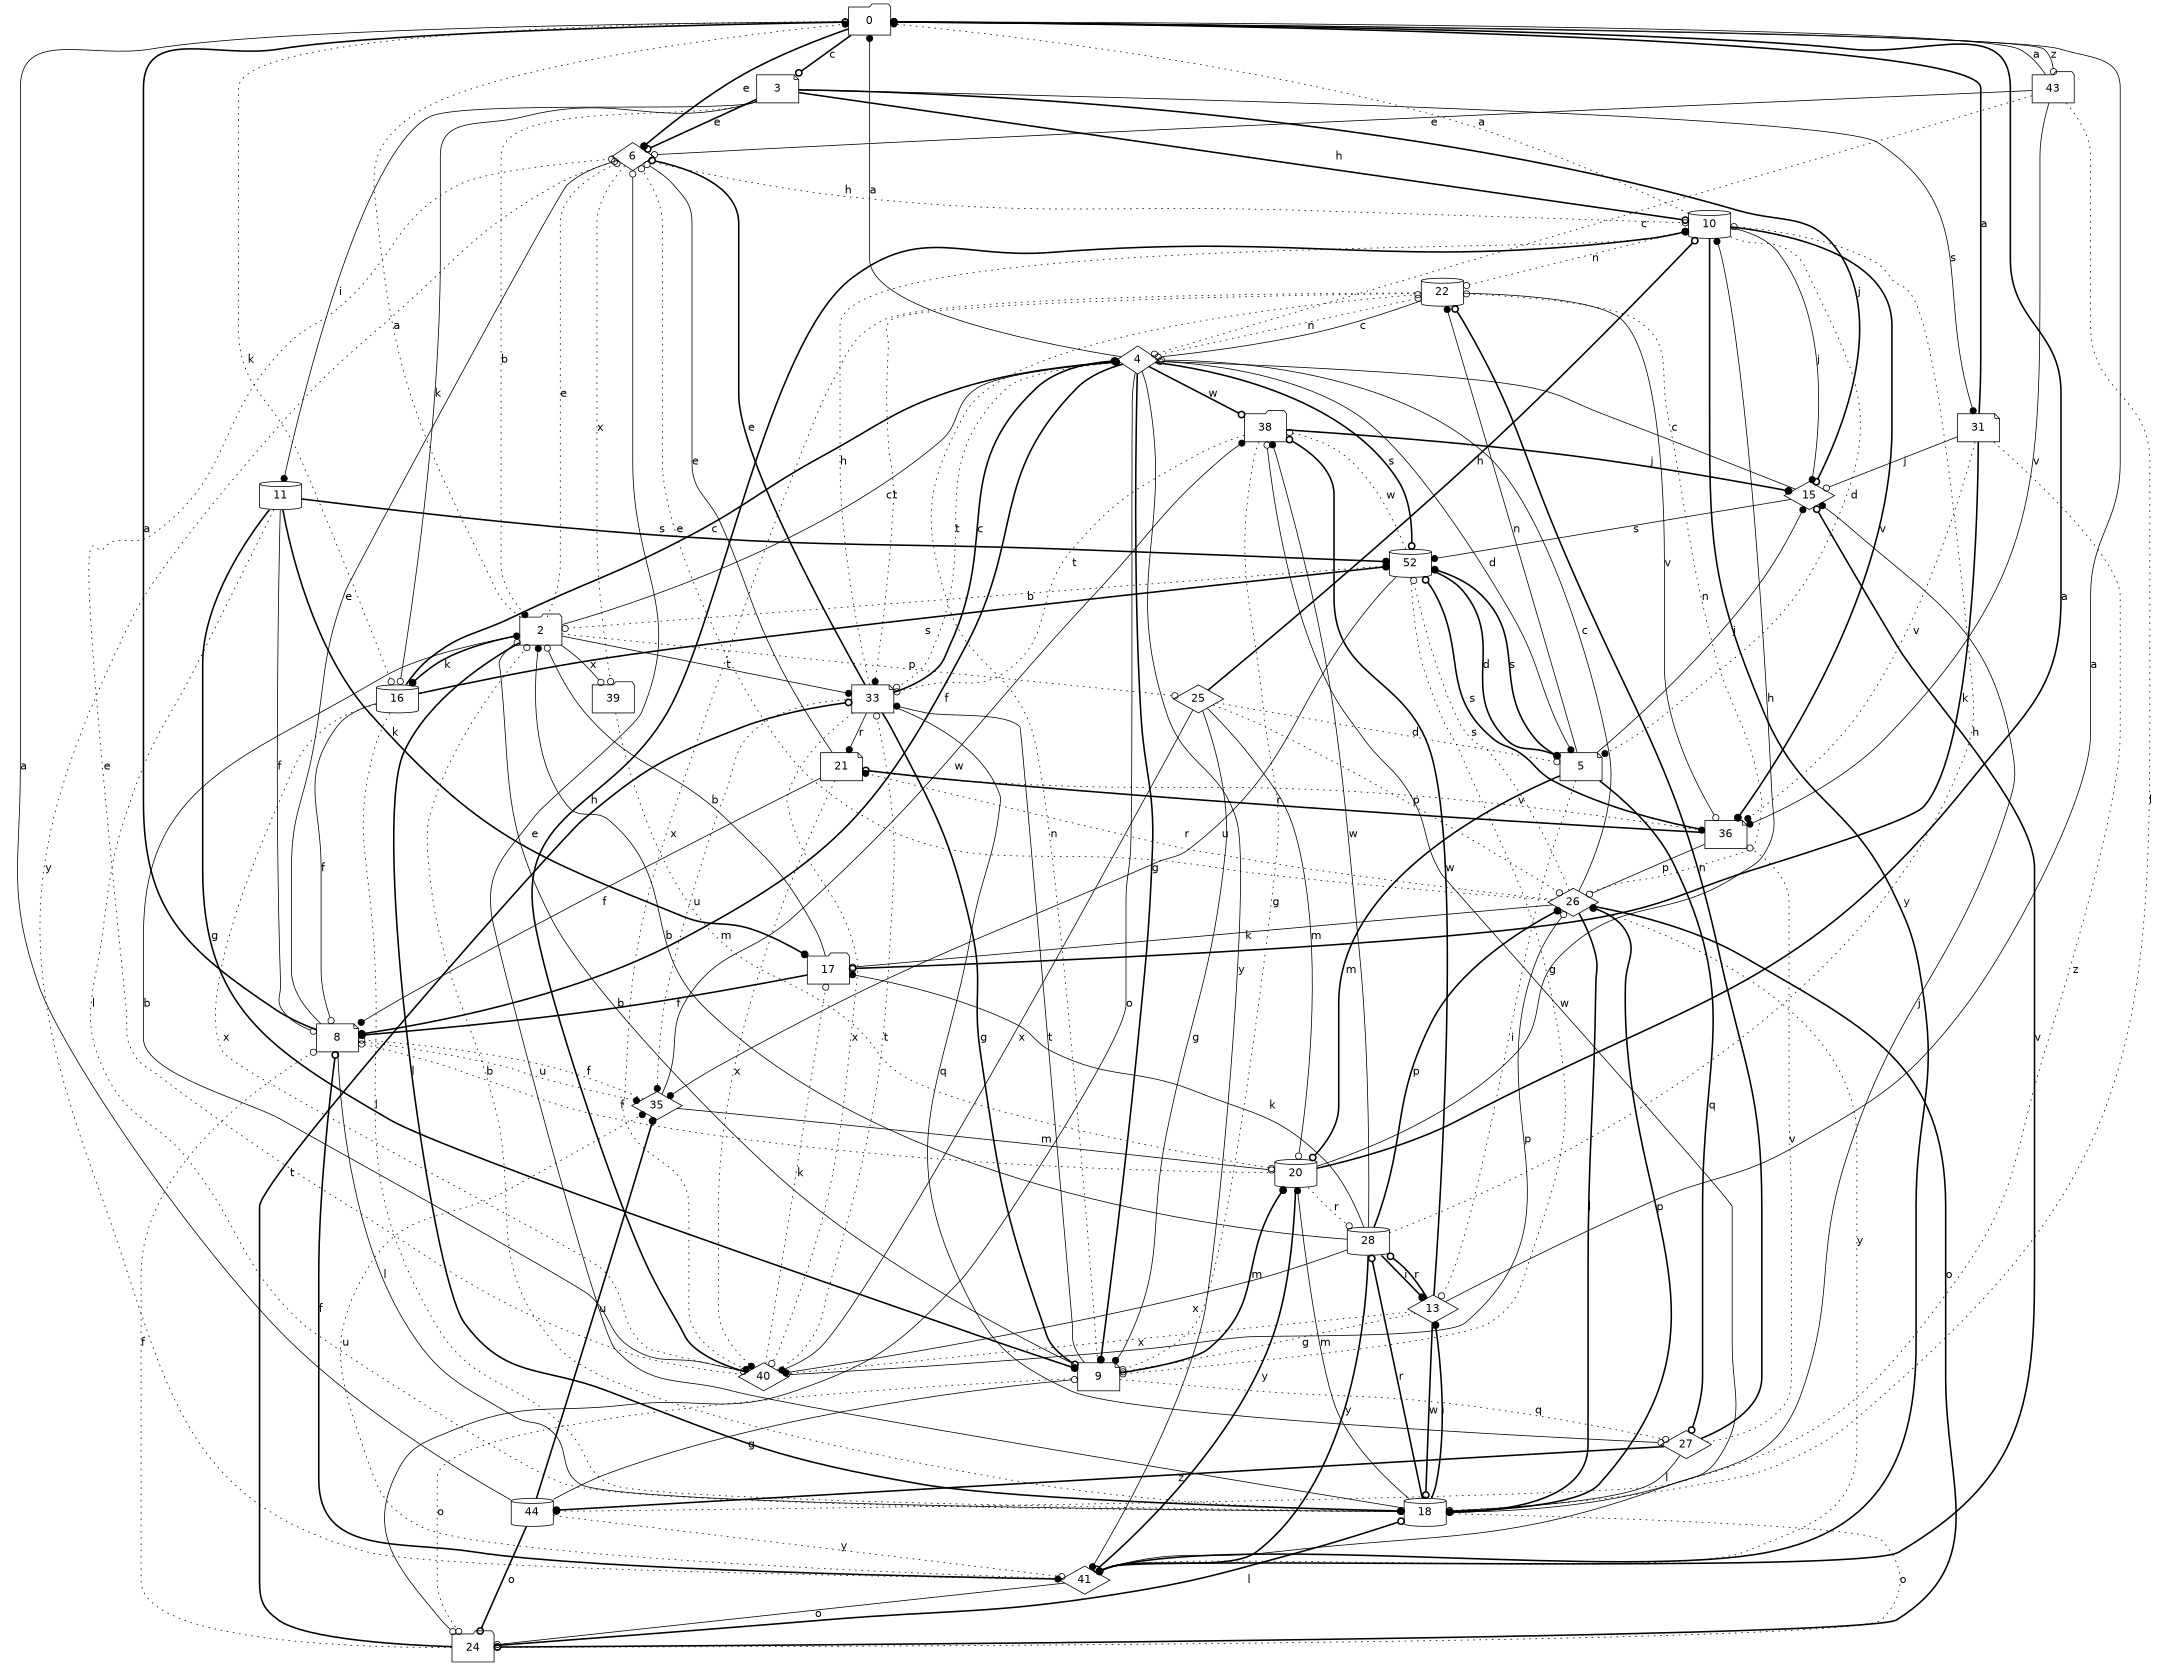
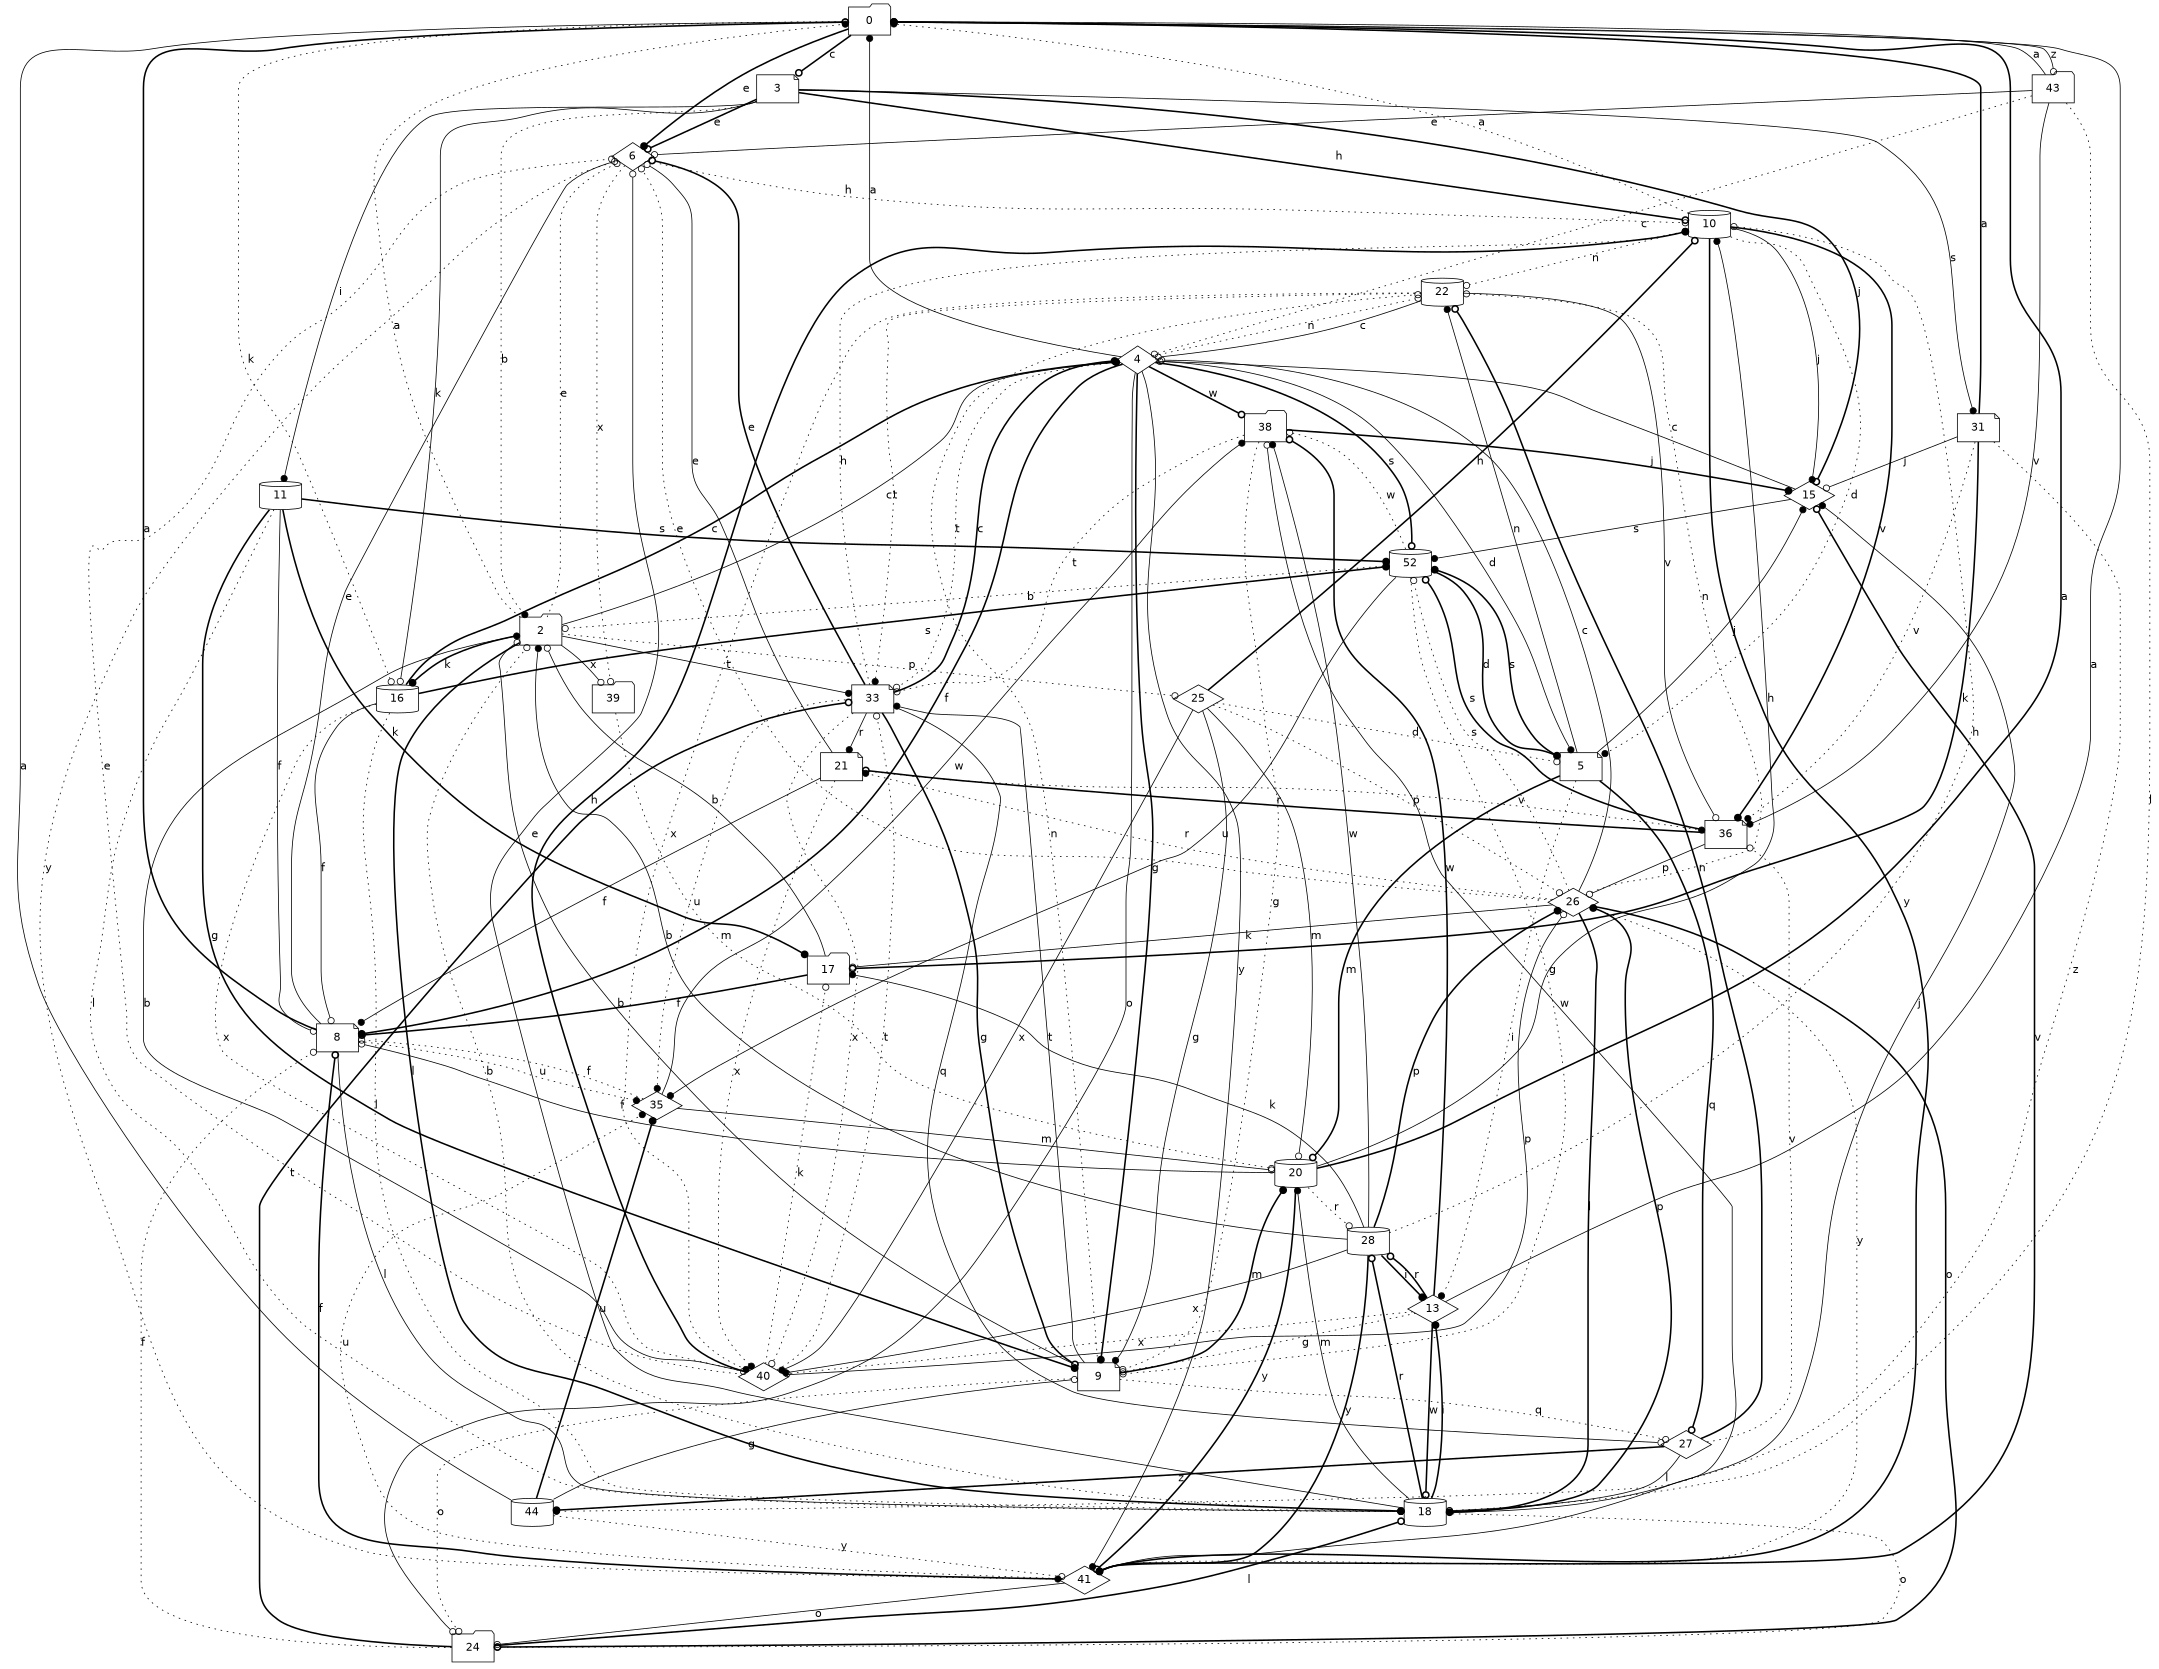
(1509, 1037) -> (1509, 1037)
(814, 1147) -> (814, 1147)
(504, 1577) -> none
